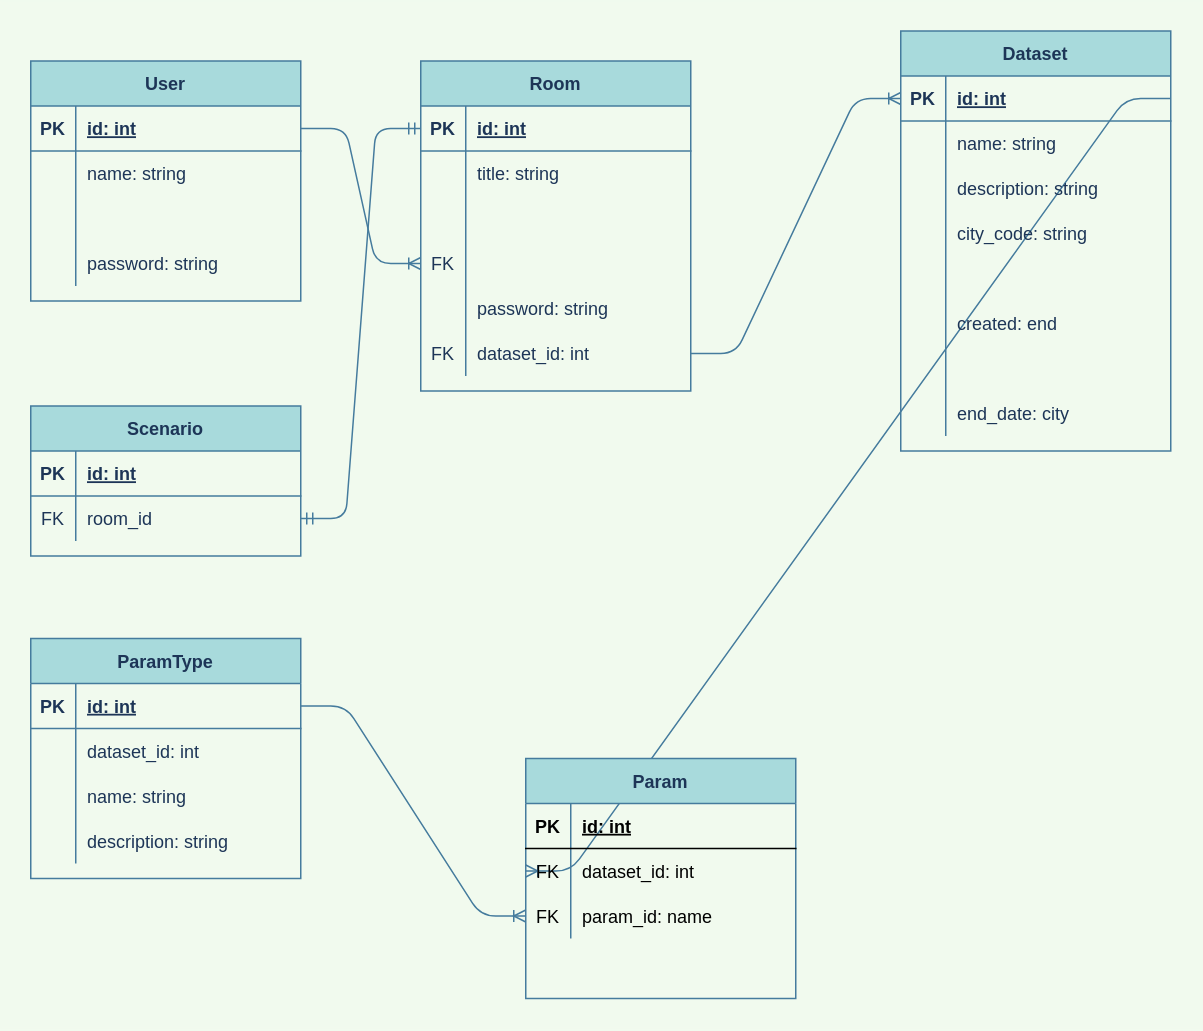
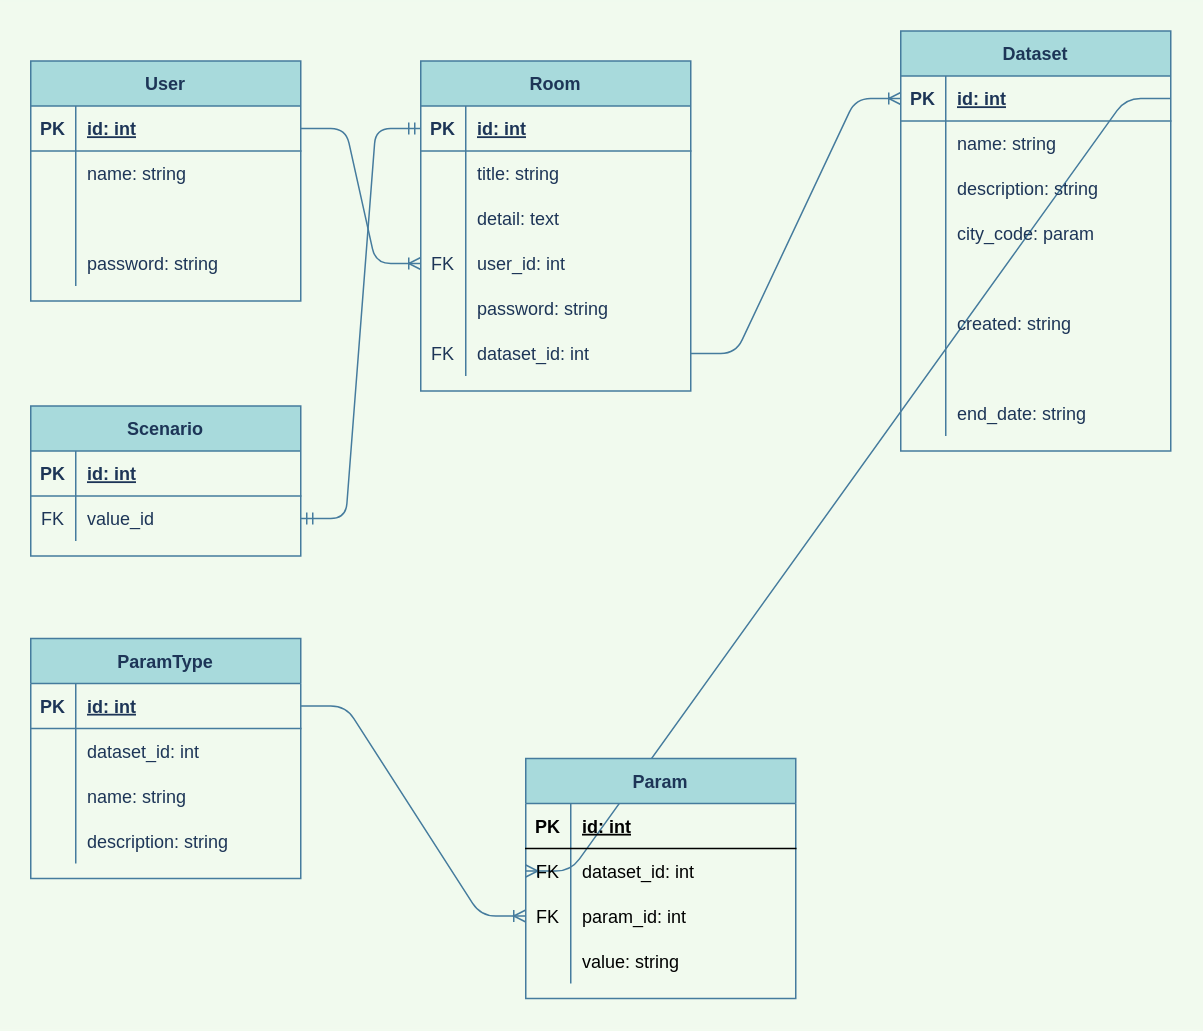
none -> (578, 218)
(1033, 234) -> (1031, 234)
none -> (578, 263)
(1013, 324) -> (1026, 324)
(1021, 414) -> (1031, 414)
(120, 519) -> (123, 519)
(646, 917) -> (638, 917)
none -> (683, 961)
